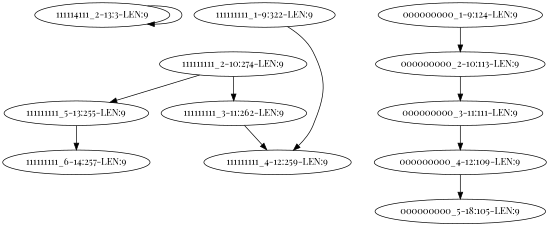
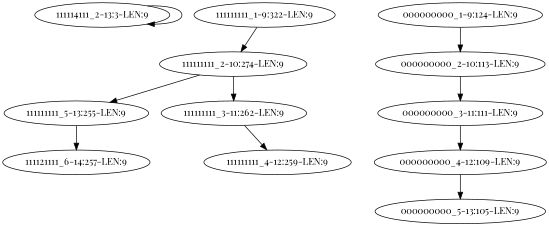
(323, 83) -> (251, 37)
(76, 162) -> (76, 162)
(460, 211) -> (460, 211)
